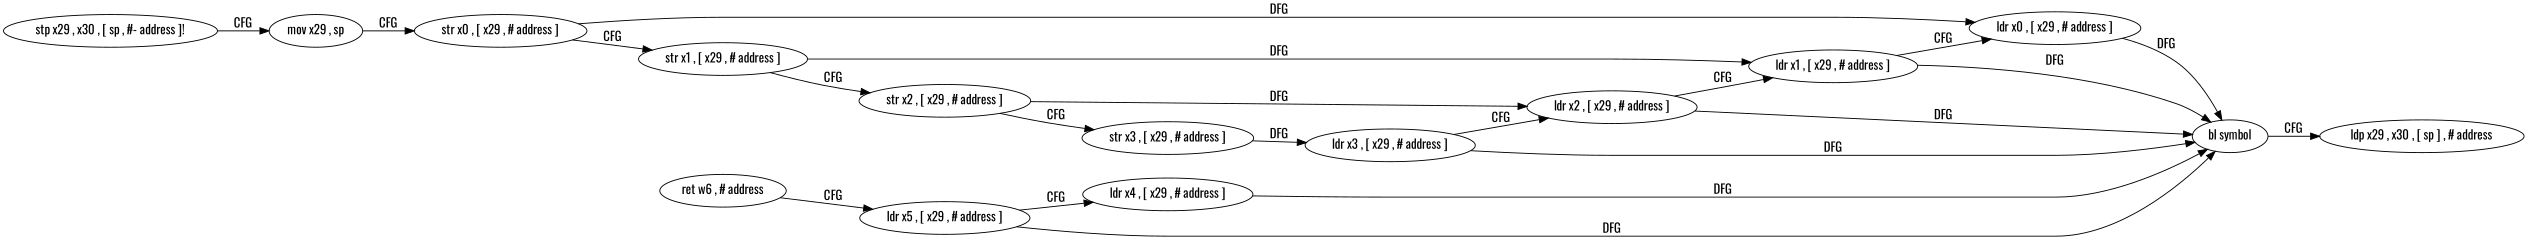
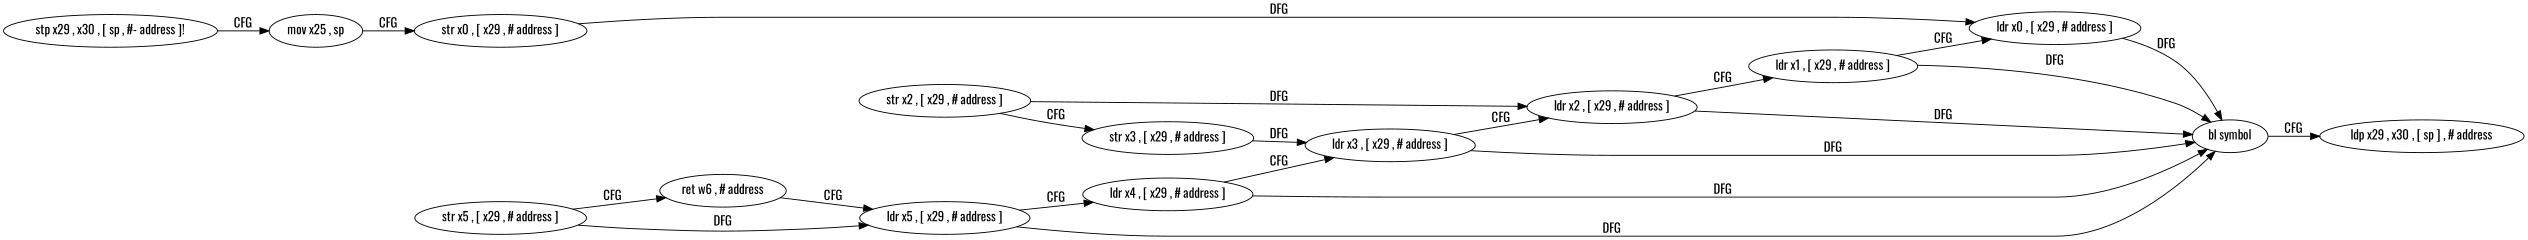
(316, 31) -> (316, 31)
(723, 59) -> none
none -> (1274, 171)
none -> (501, 218)
